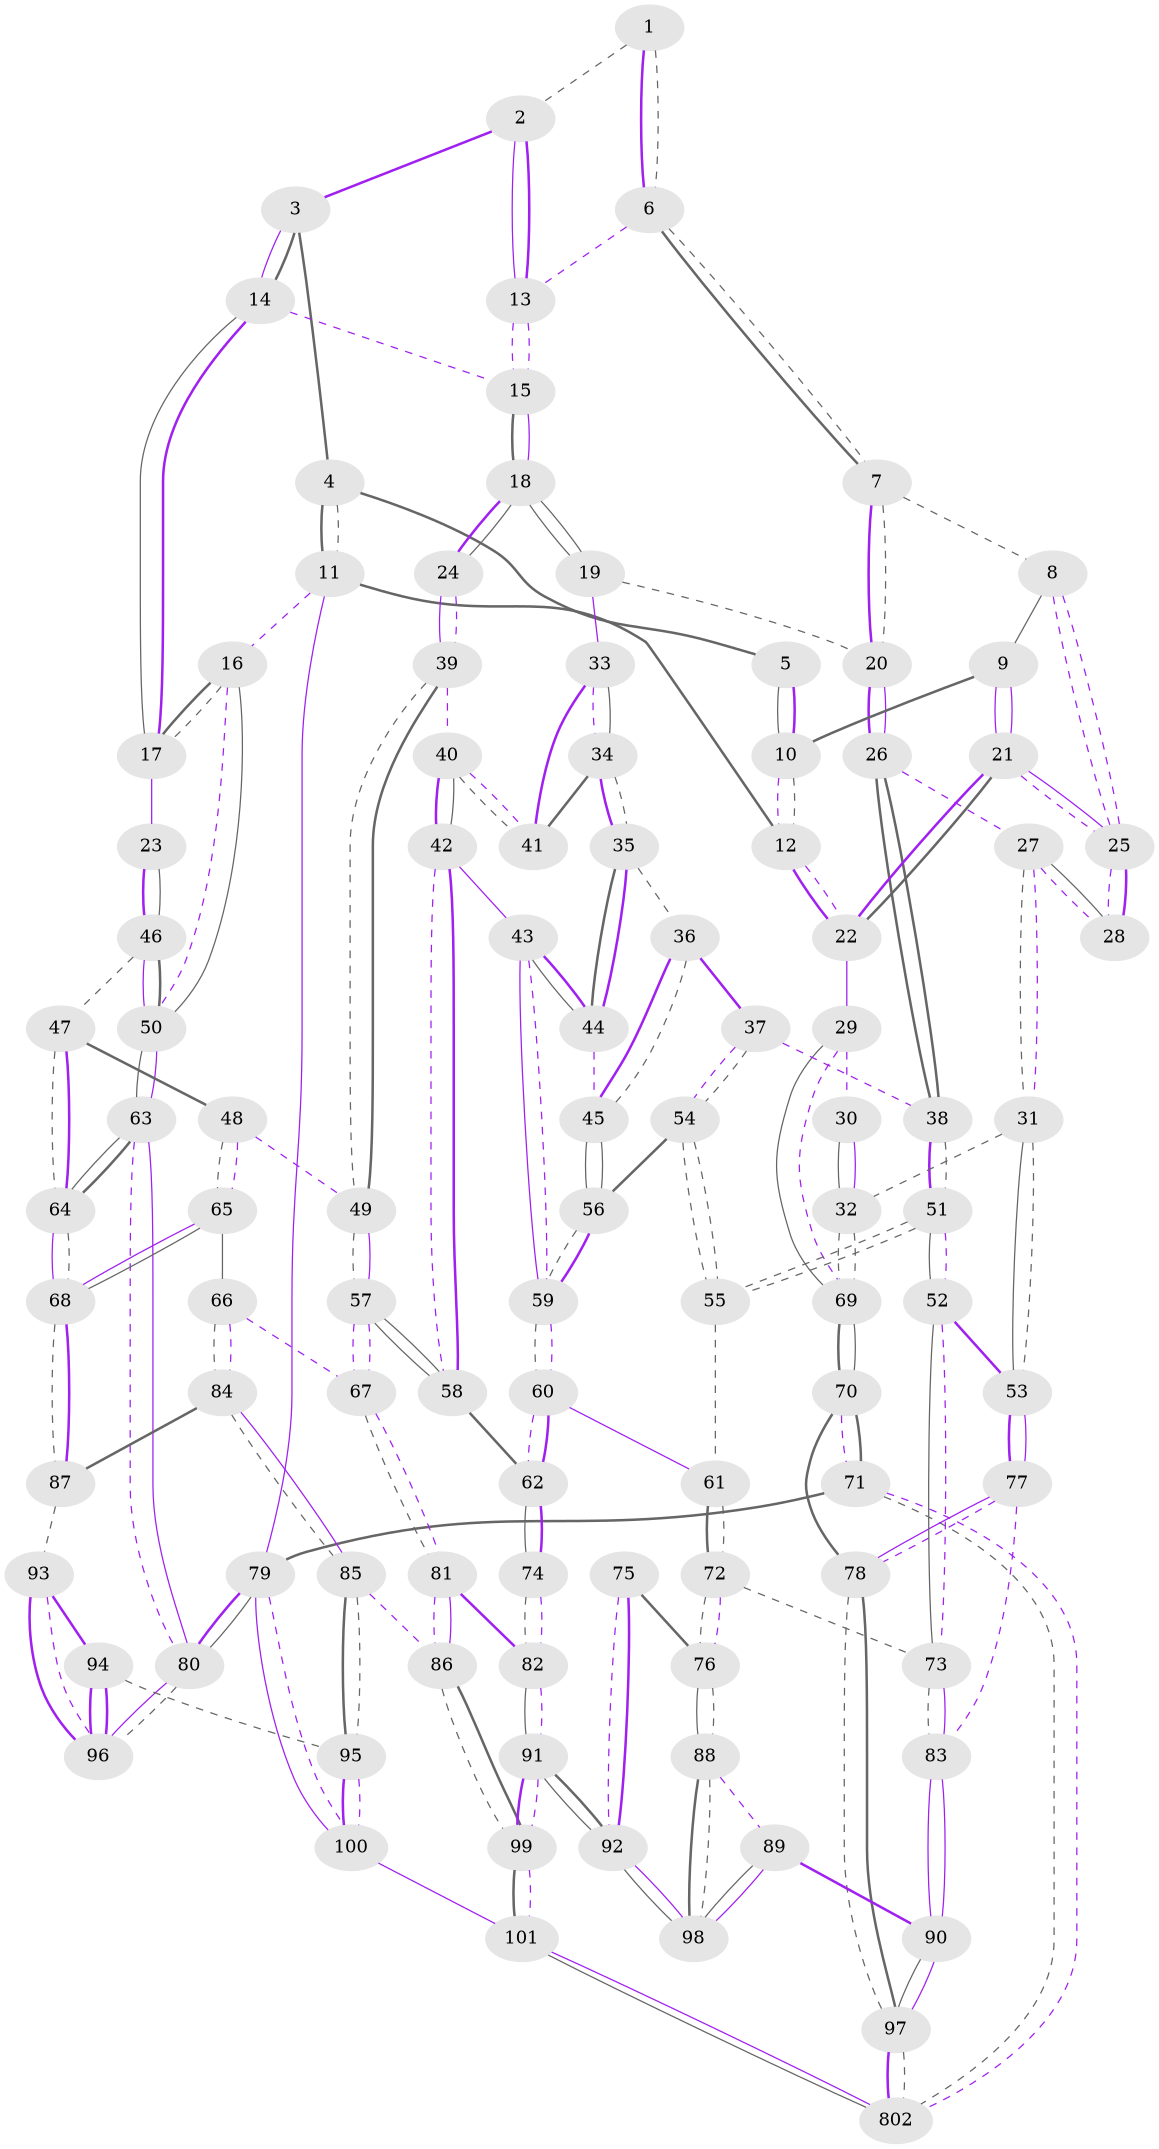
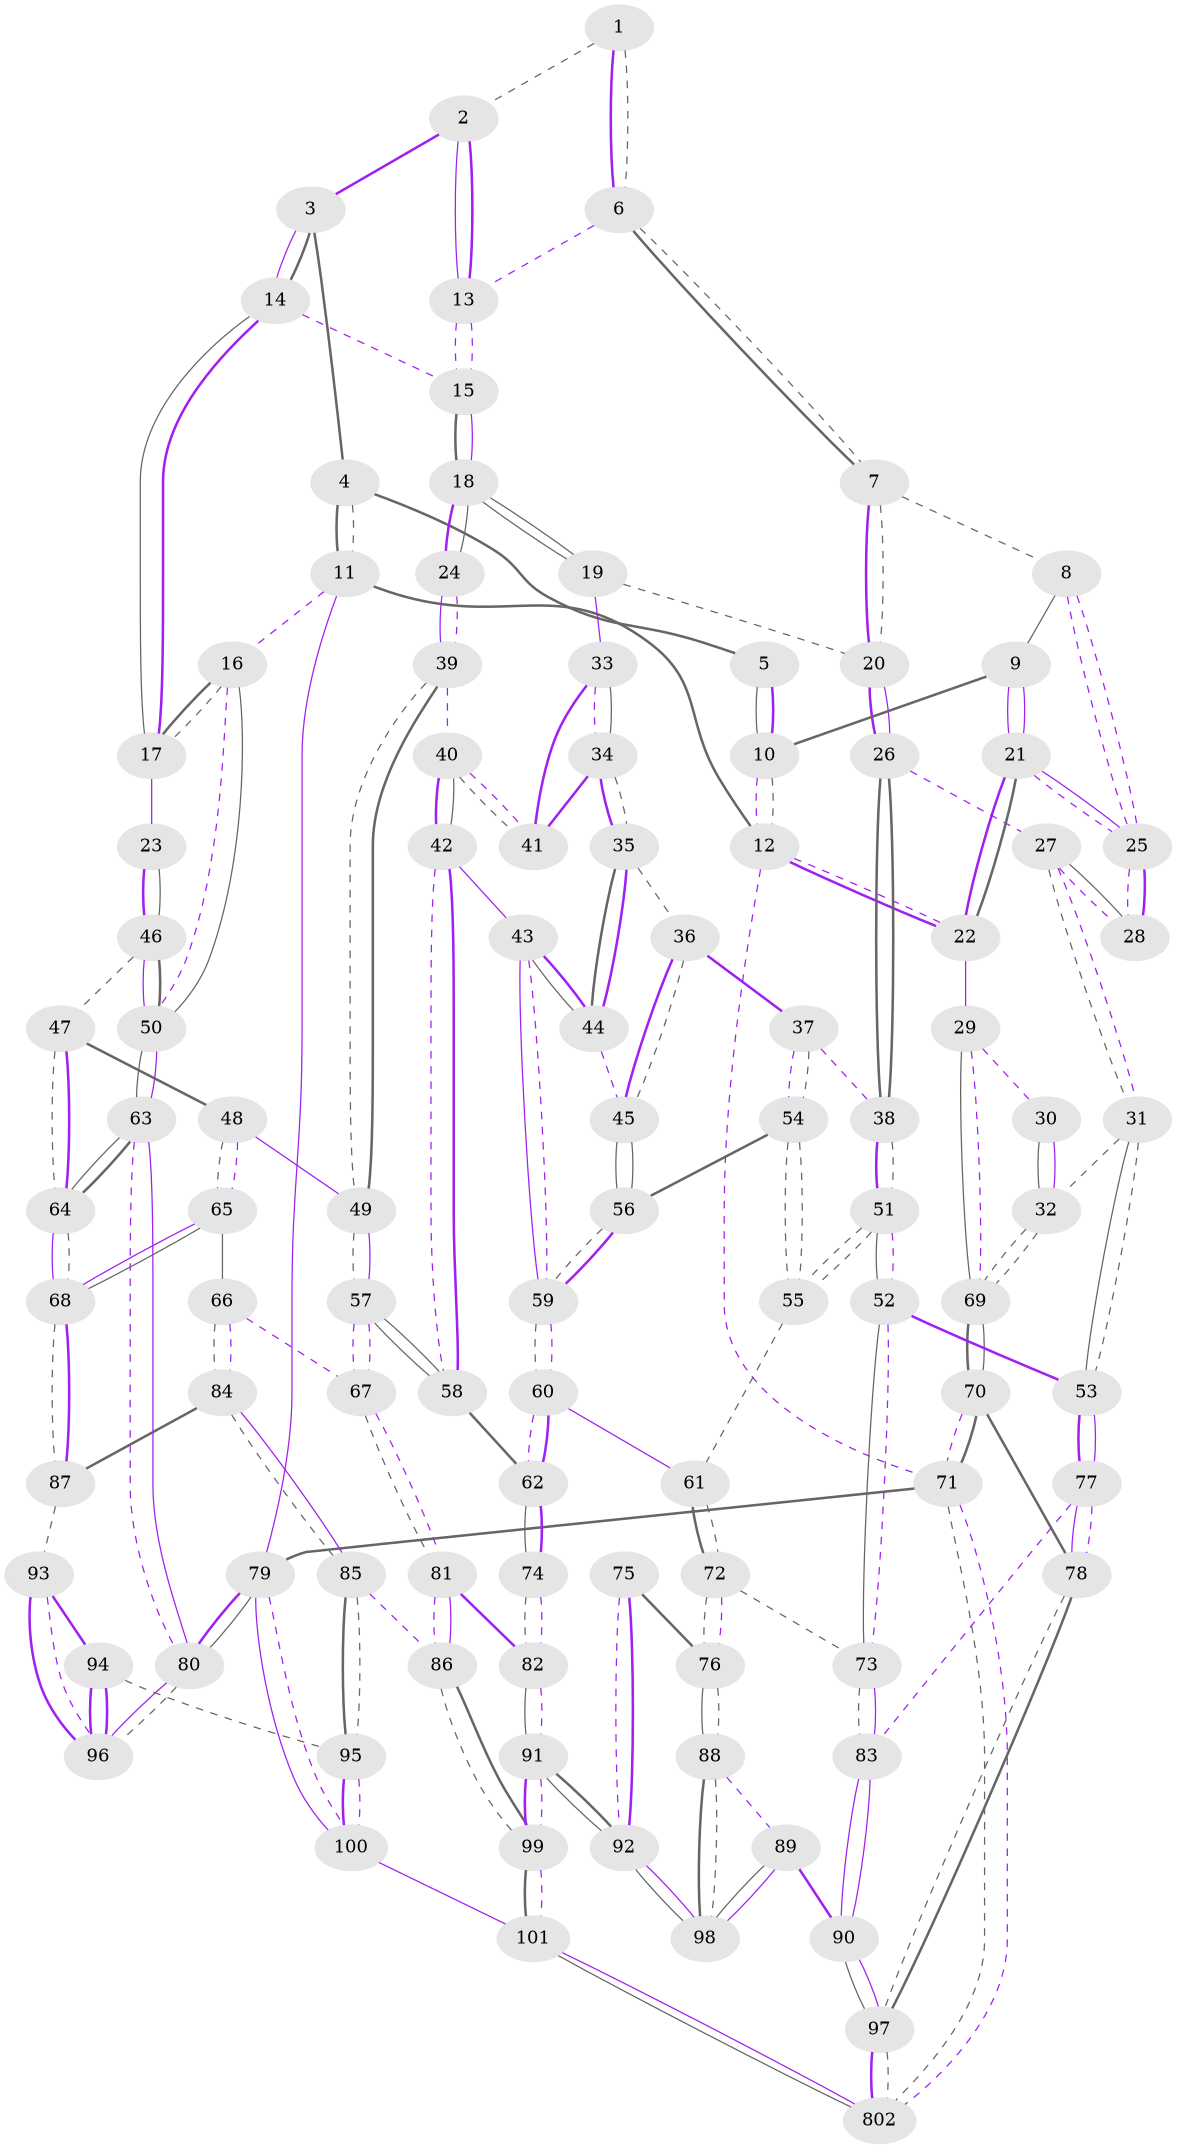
(568, 801) -> (568, 801)
(289, 1160) -> (289, 1160)
none -> (724, 1222)
